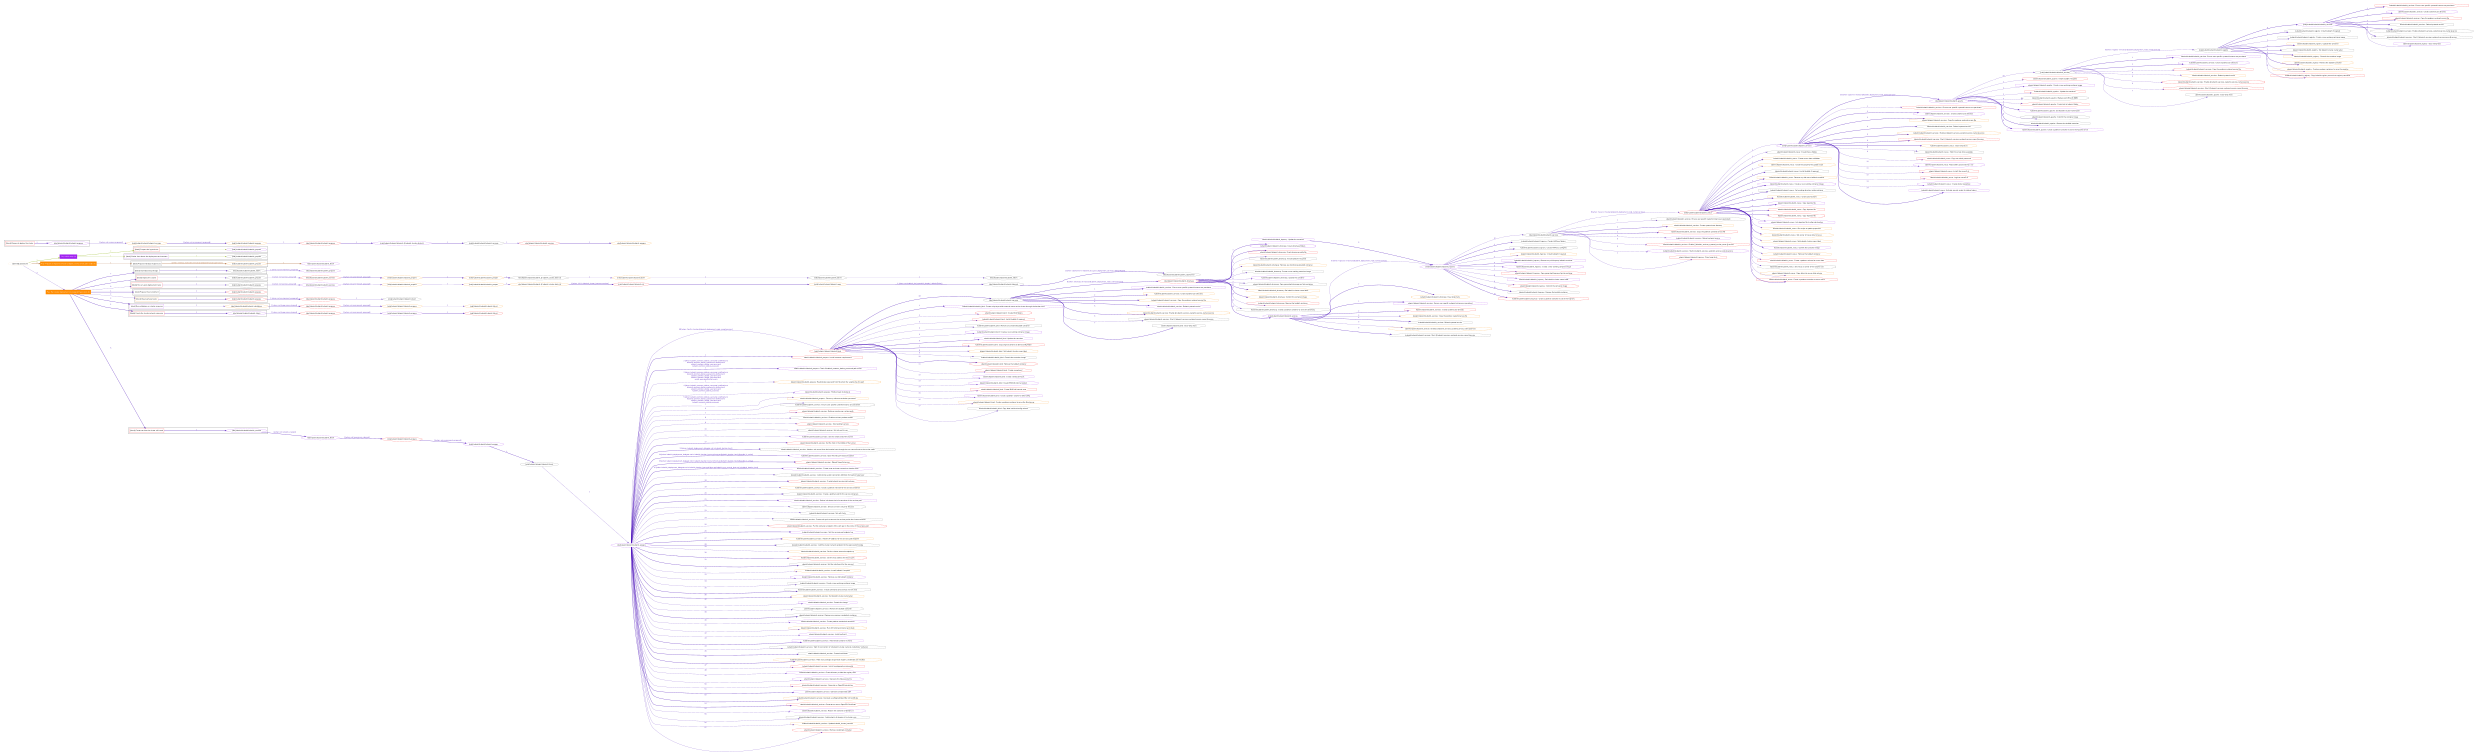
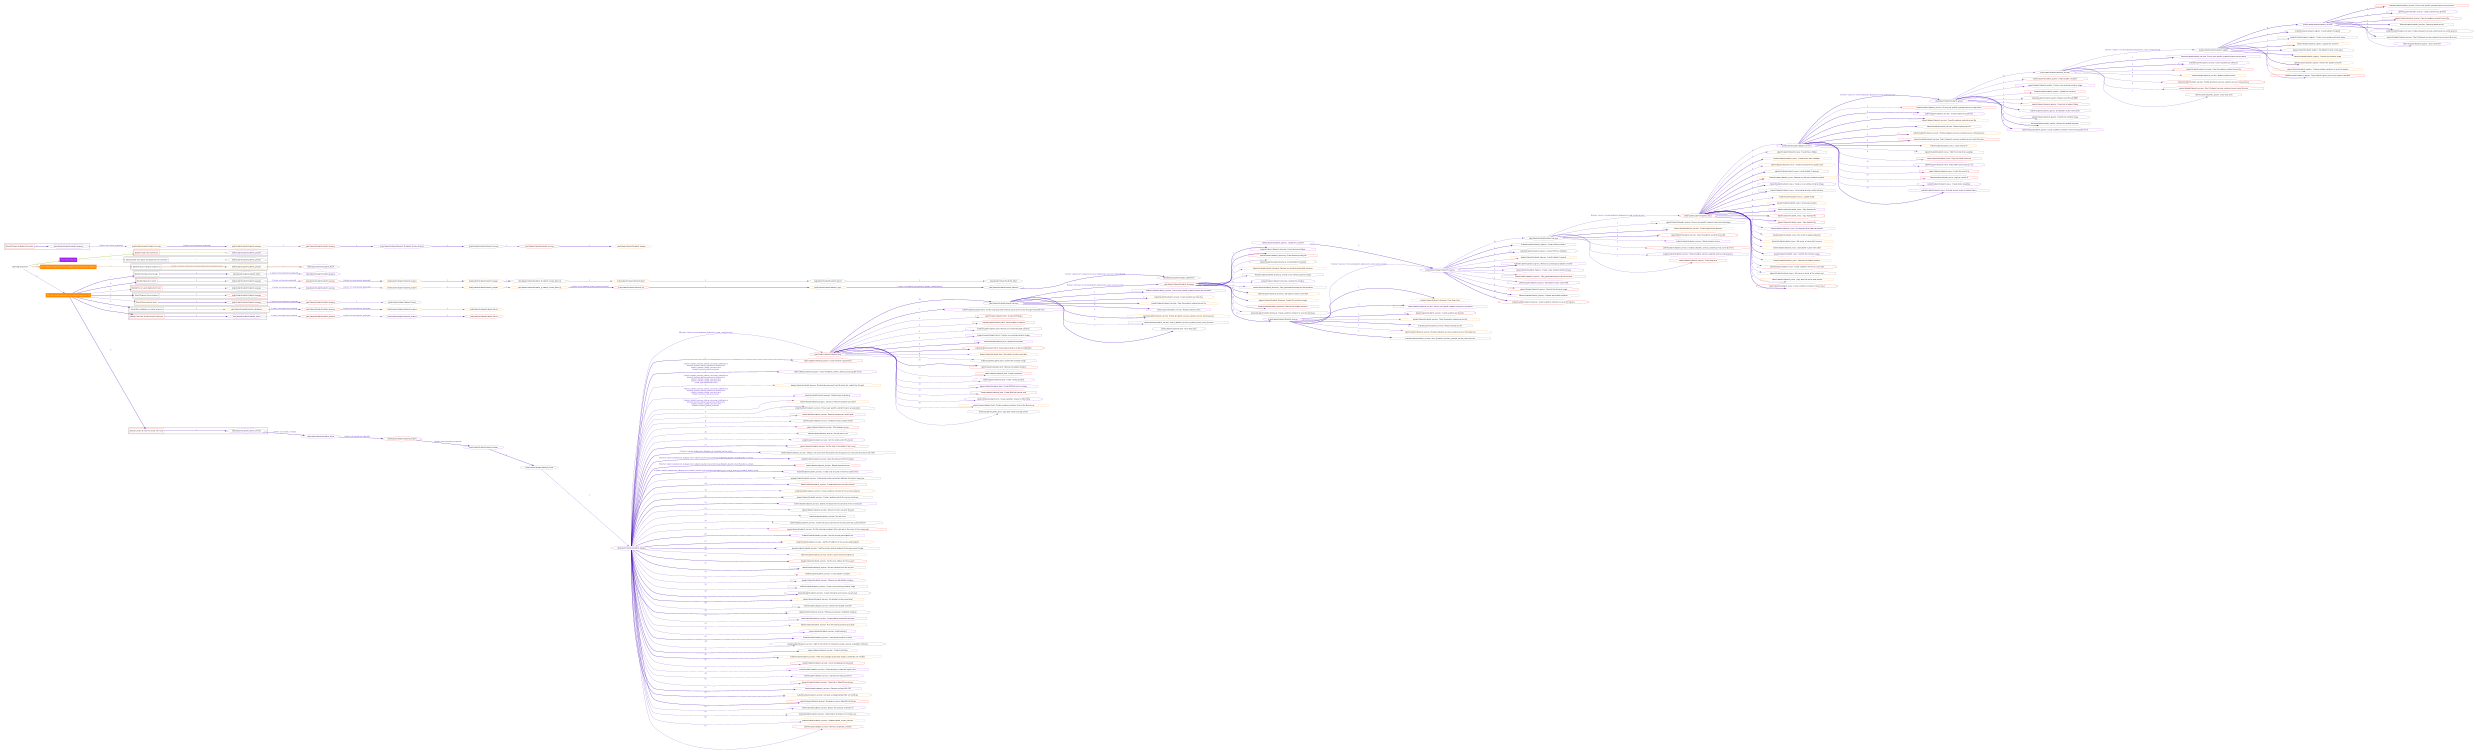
none -> (1797, 197)
(828, 603) -> none
